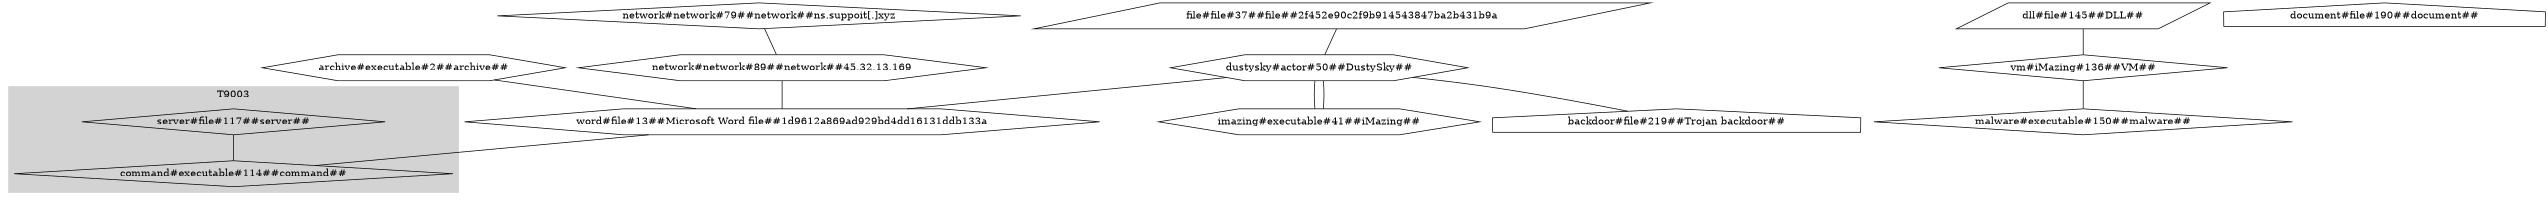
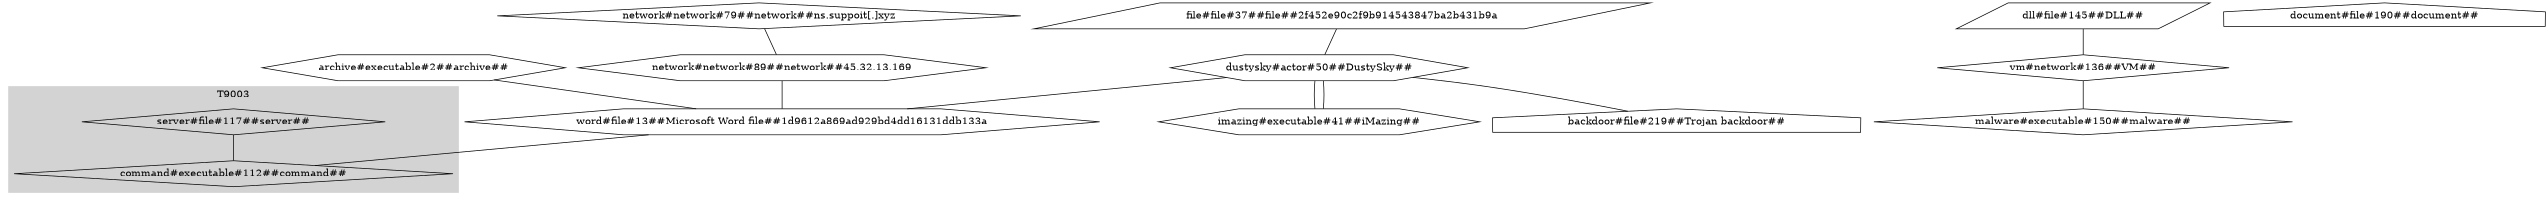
(2083, 68) -> (2083, 68)
(234, 174) -> (234, 174)
